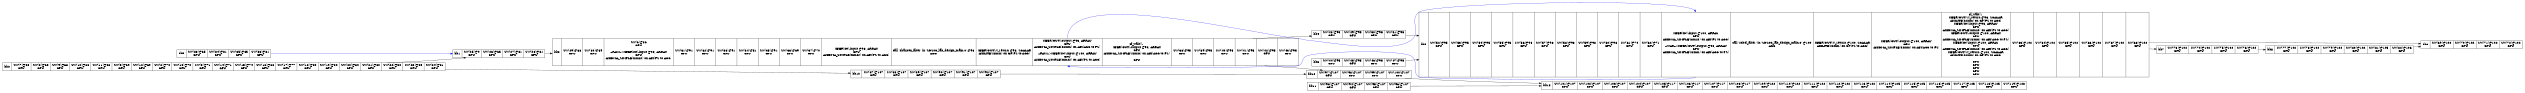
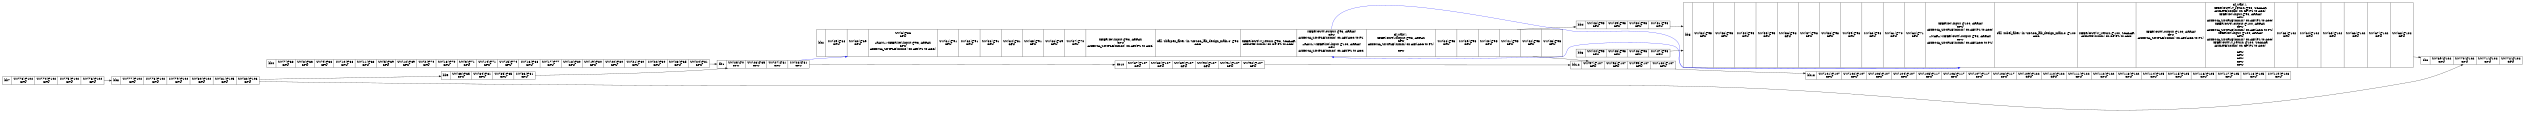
(2152, 49) -> none
(548, 53) -> (822, 58)
(361, 54) -> (630, 73)
(647, 71) -> (961, 64)
none -> (349, 78)
(1359, 86) -> none
